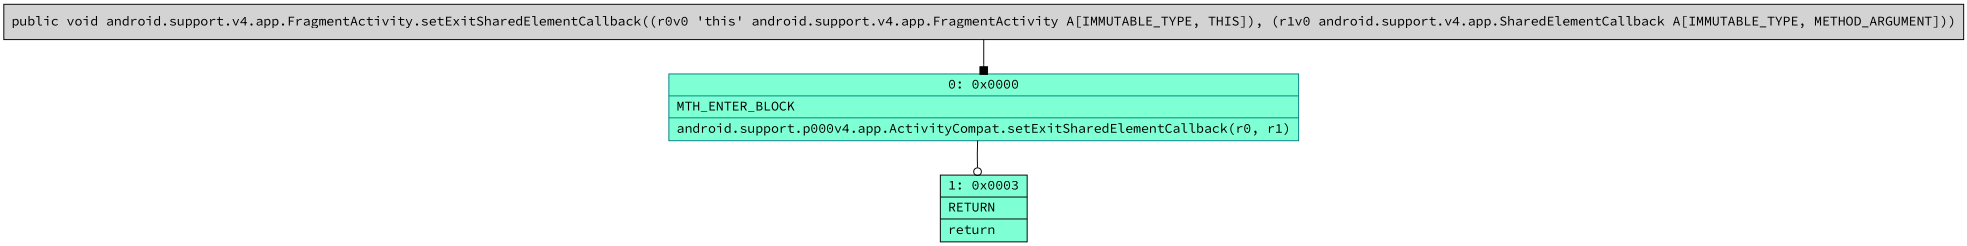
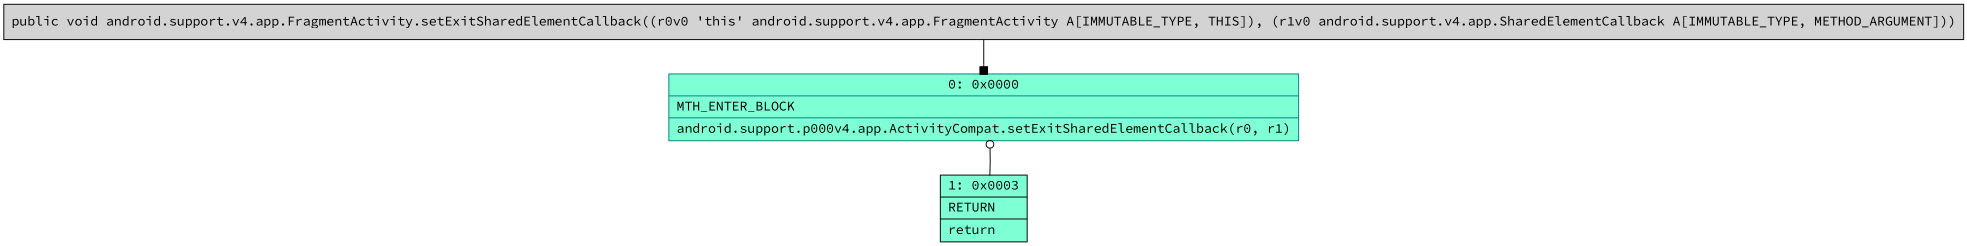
(977, 154) -> (990, 162)
